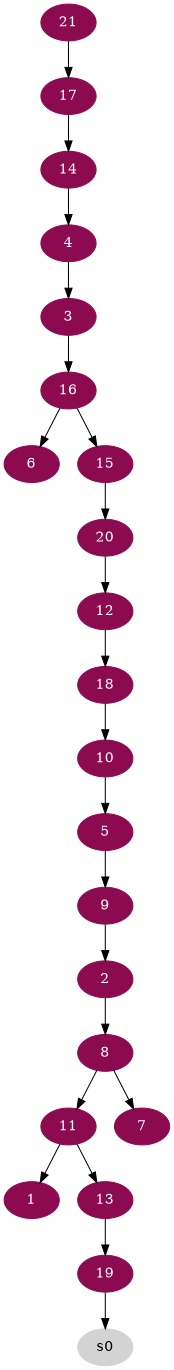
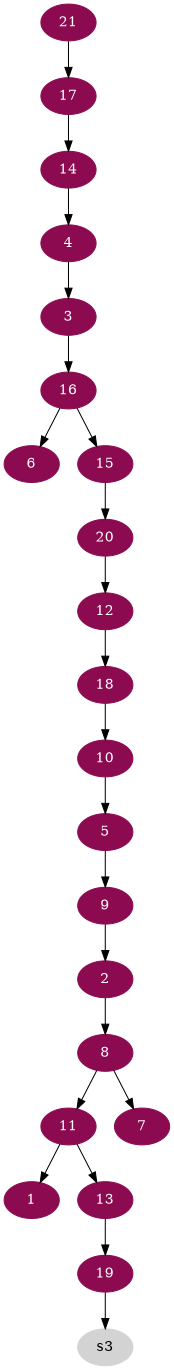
(105, 1347) -> (105, 1347)
